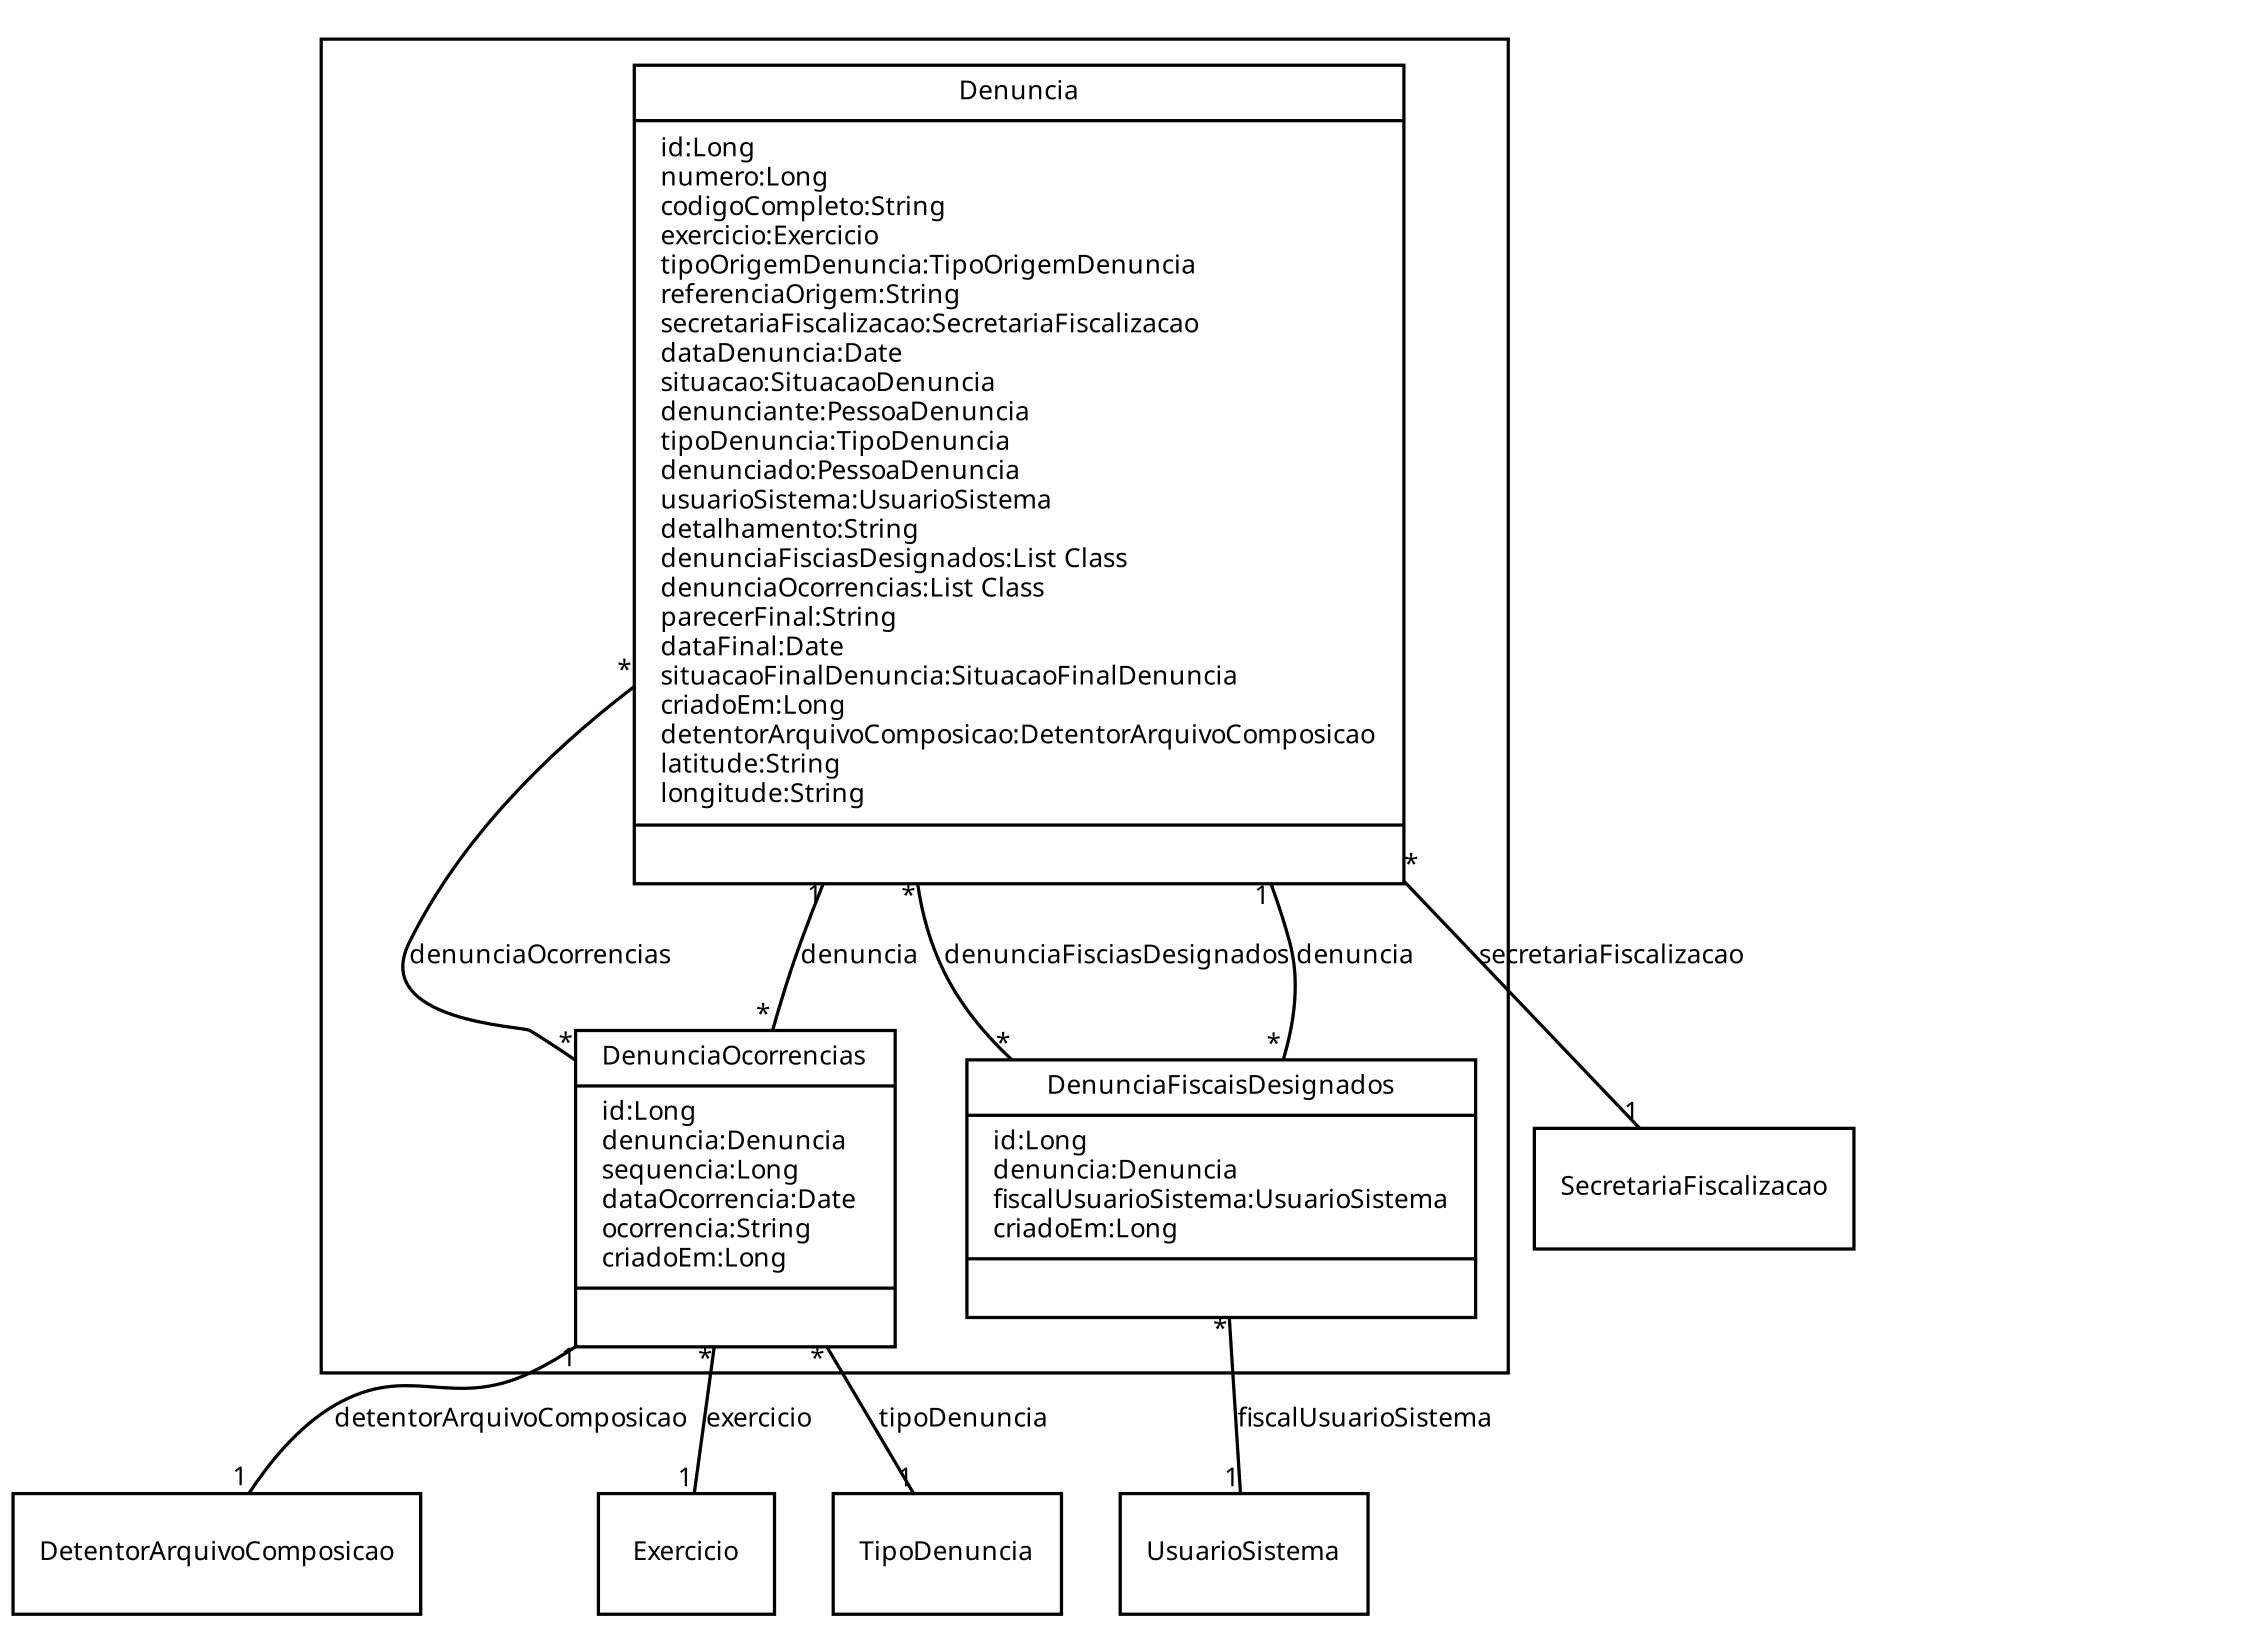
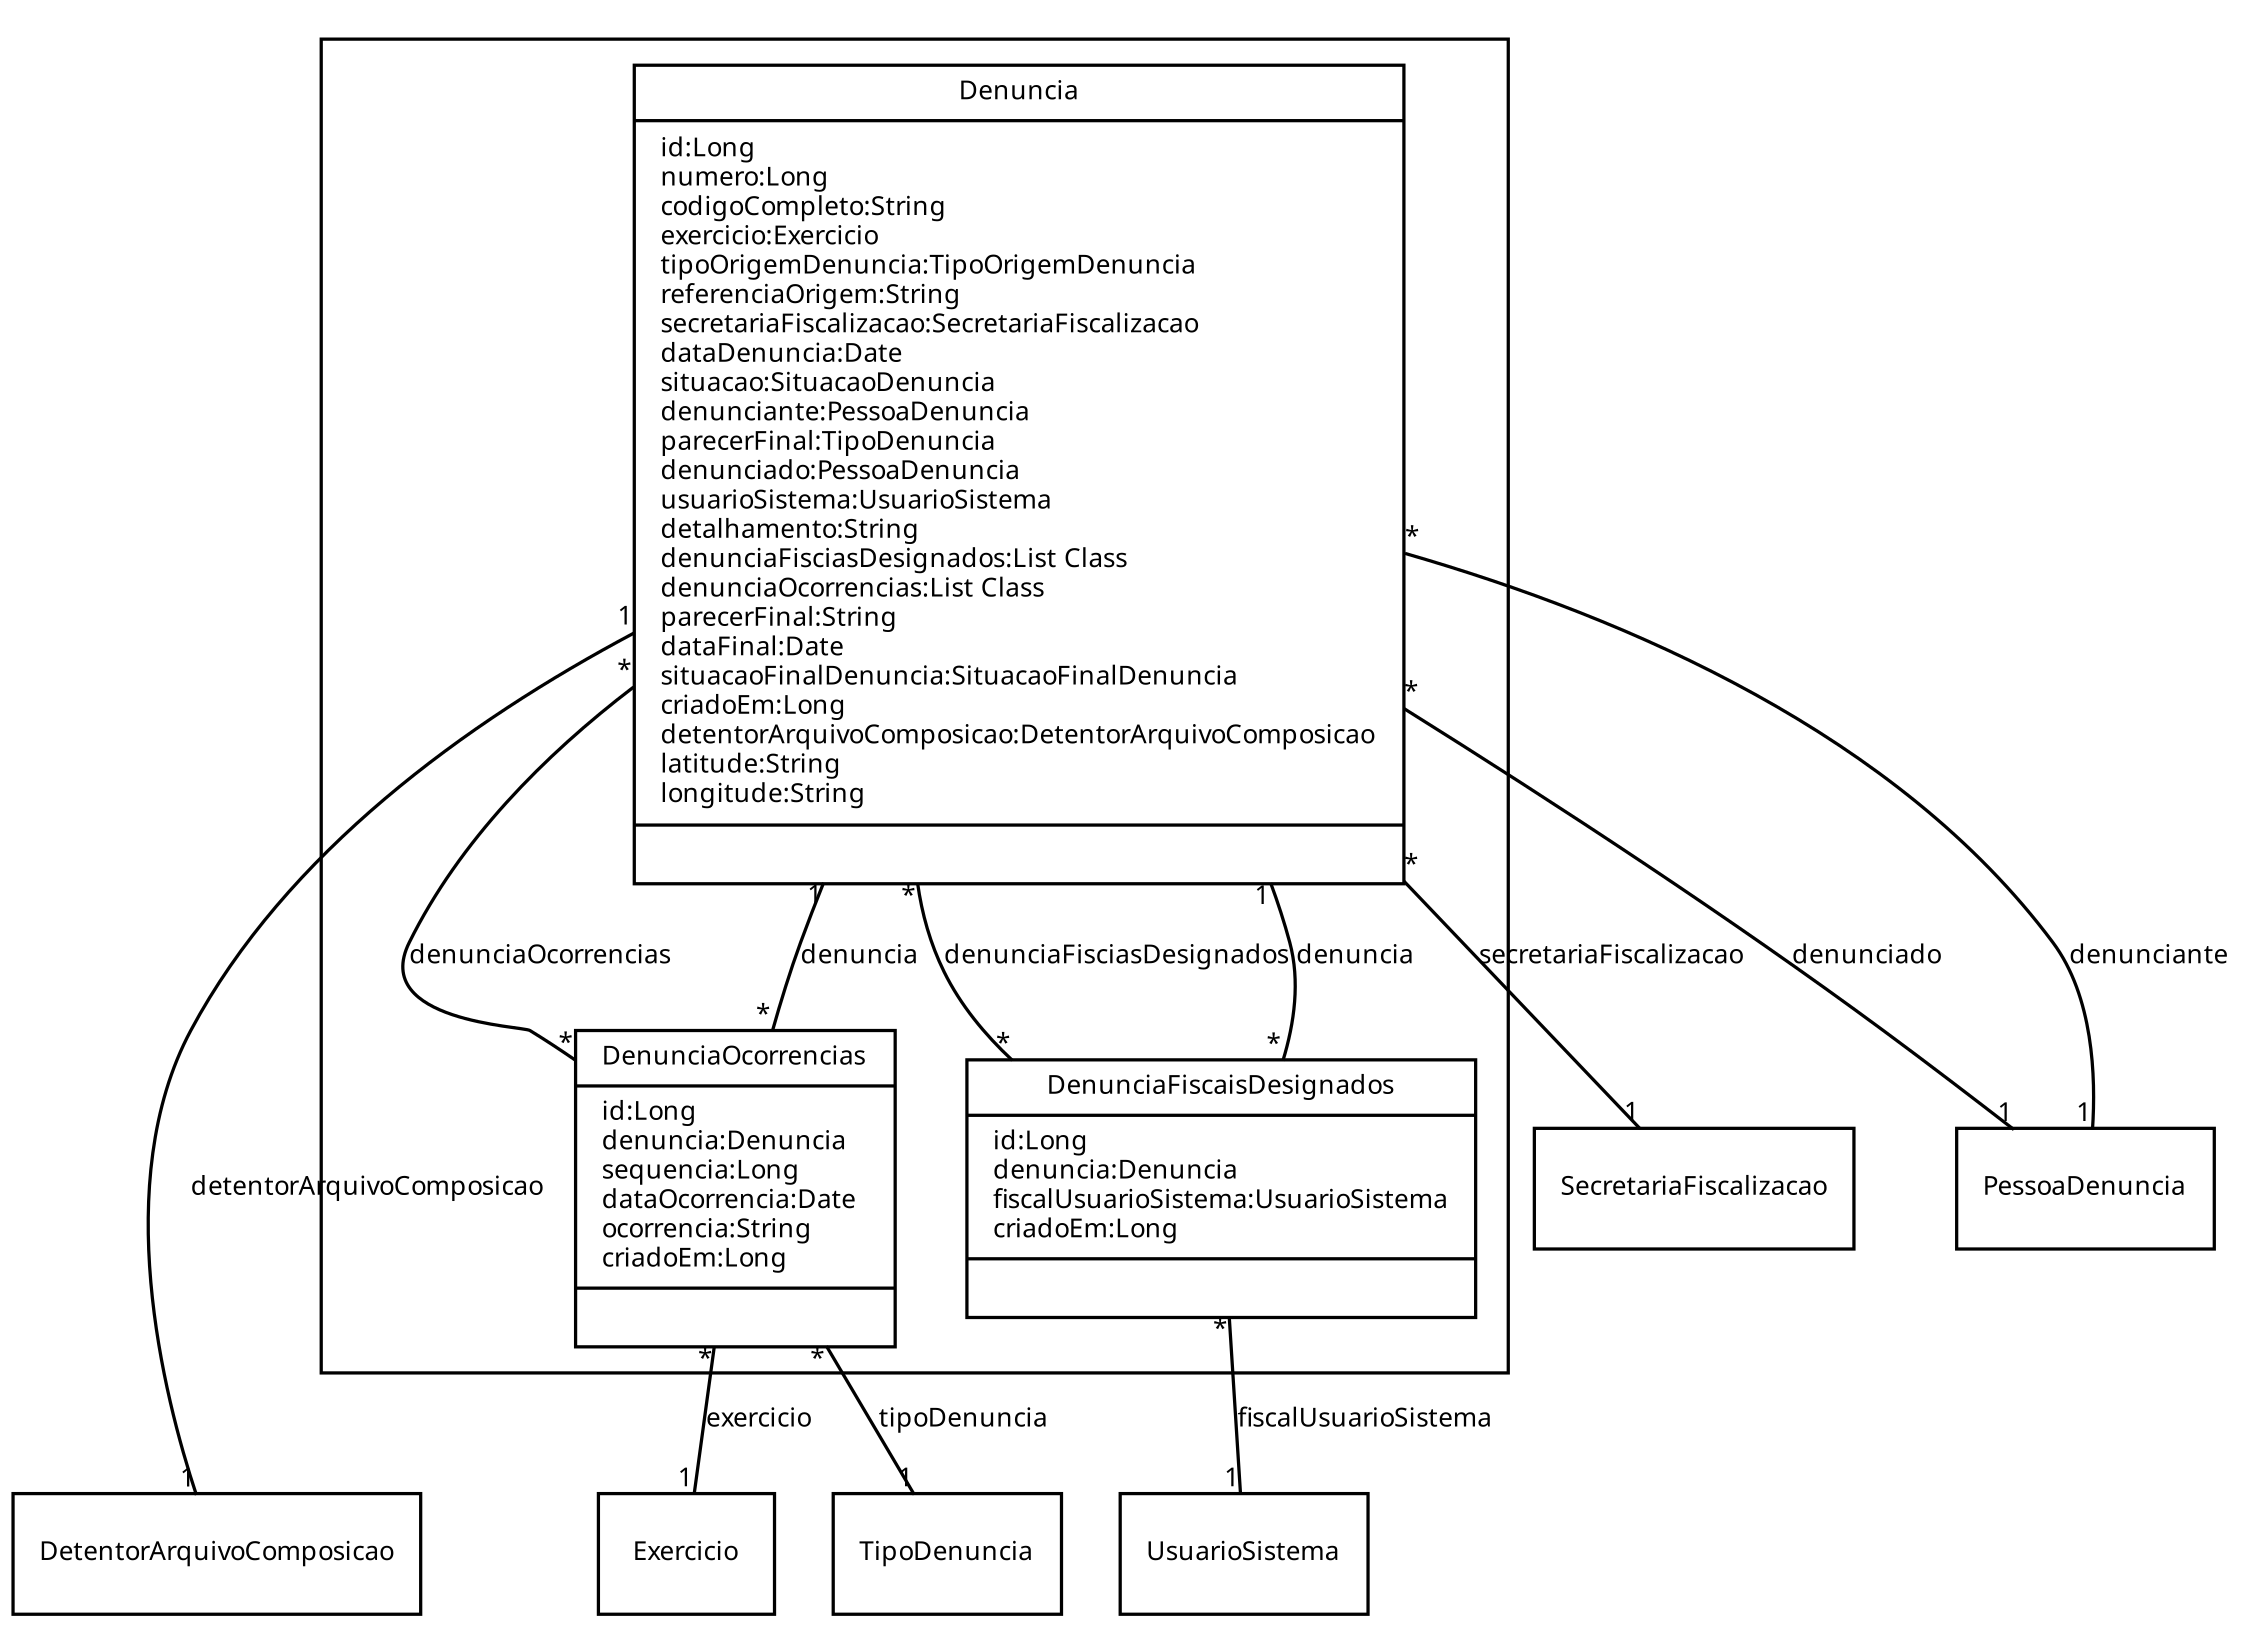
(836, 442) -> (828, 442)
none -> (2085, 1189)
(360, 1394) -> (224, 976)
